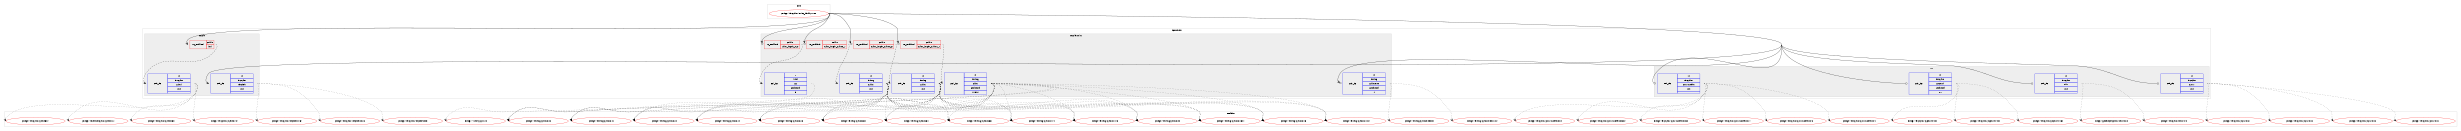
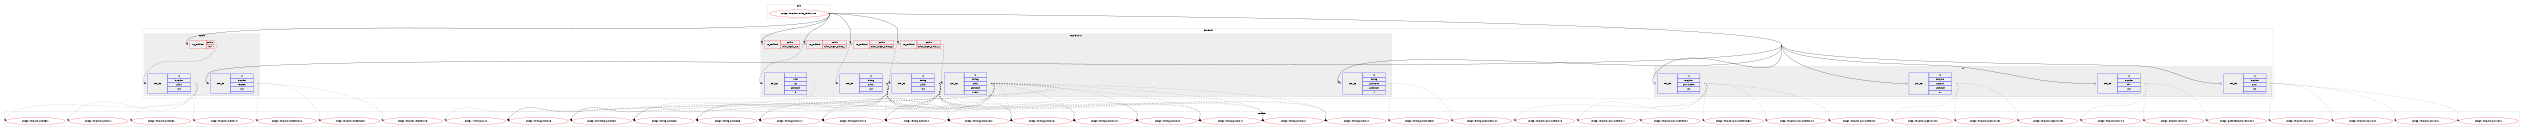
(98, 121) -> (98, 121)
(853, 121) -> (602, 121)
(1105, 121) -> (853, 121)
(1671, 121) -> (1797, 121)
none -> (2174, 121)
